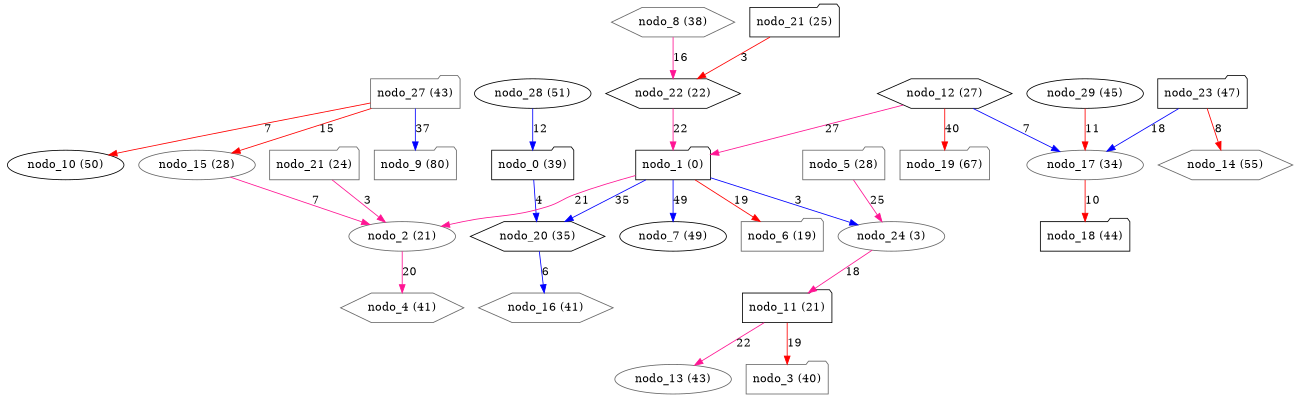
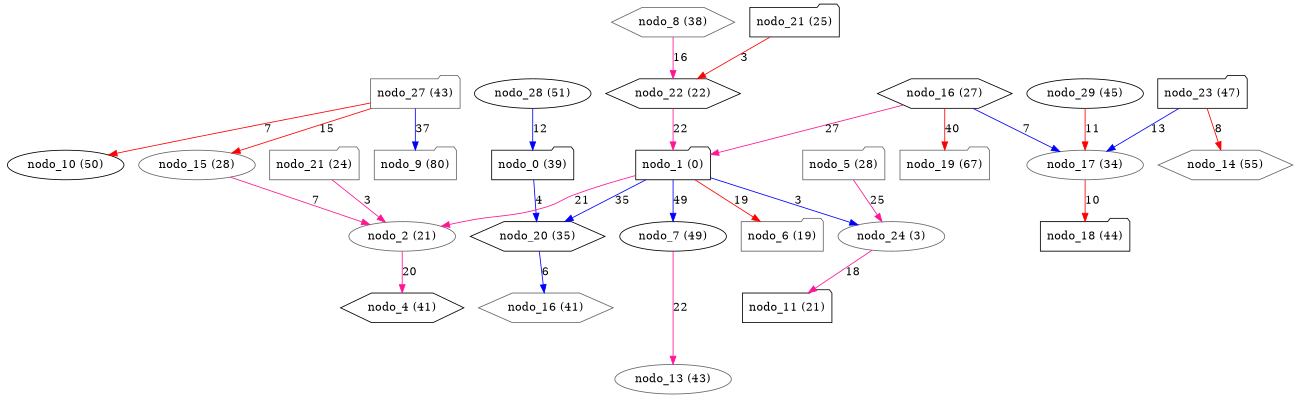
(945, 94) -> (945, 94)
(1159, 129) -> (1159, 129)
(402, 308) -> (402, 308)
(733, 342) -> (673, 304)
(787, 379) -> none
